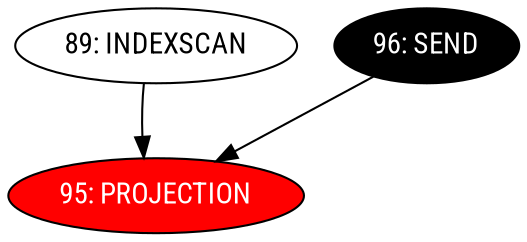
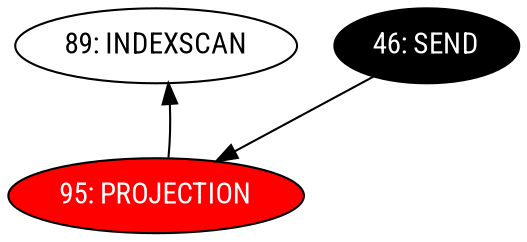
(427, 46) -> (427, 46)
(142, 110) -> (170, 131)
